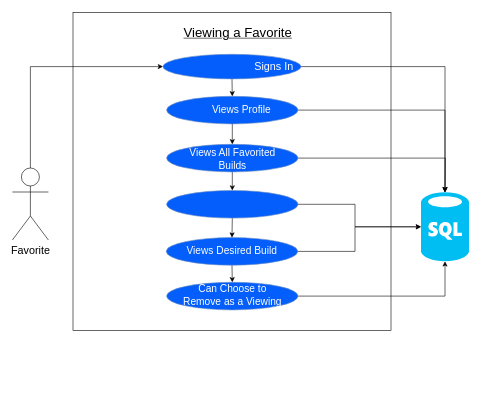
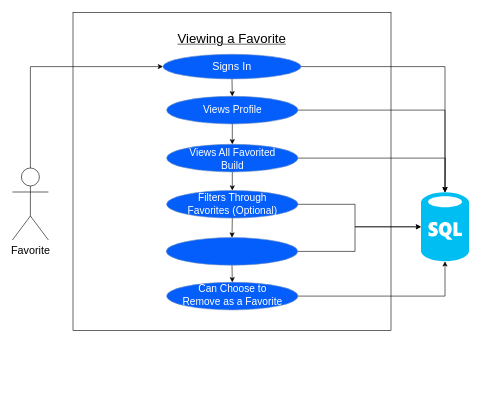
(238, 33) -> (232, 39)
(274, 67) -> (232, 67)
(241, 110) -> (232, 110)
(233, 159) -> (233, 159)
none -> (232, 204)
(232, 251) -> none
(233, 296) -> (233, 296)
